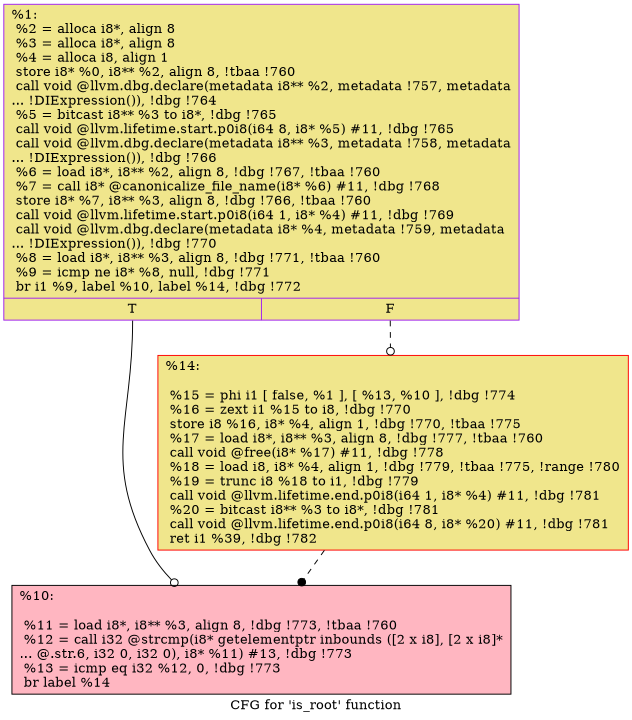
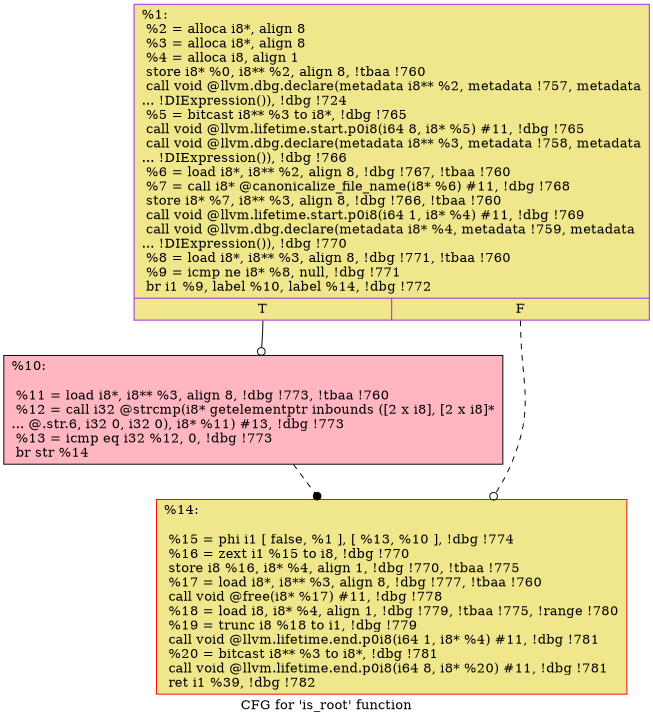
(114, 101) -> (245, 101)
(314, 565) -> (304, 479)
(65, 683) -> (51, 453)
